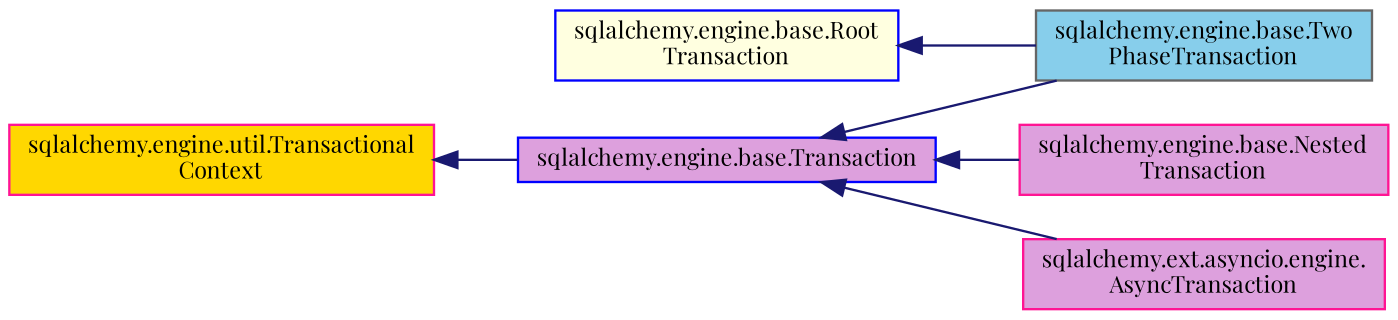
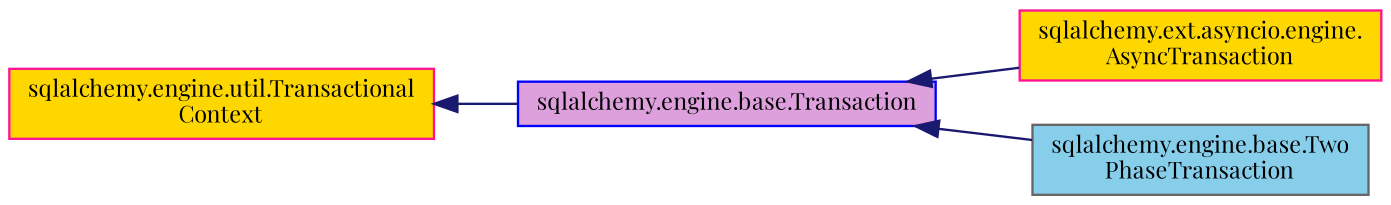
(727, 46) -> none
(1204, 160) -> none
(1204, 274) -> (1200, 46)
